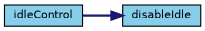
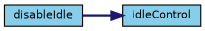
(97, 16) -> (97, 16)
